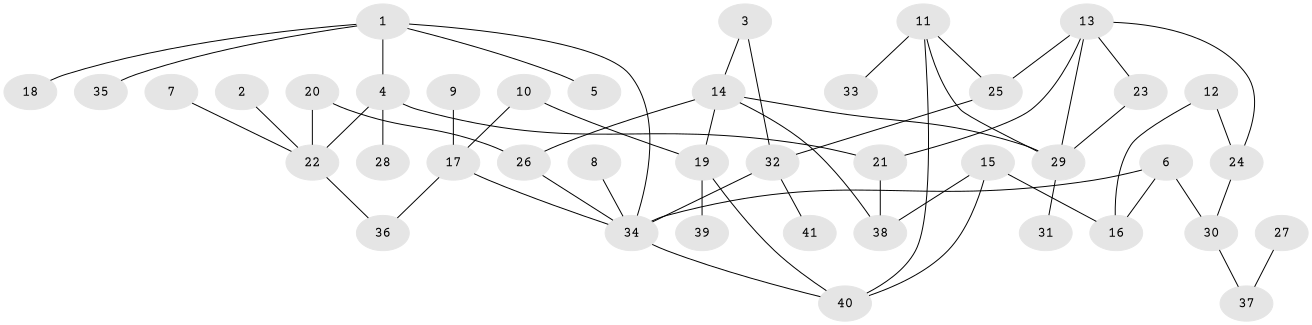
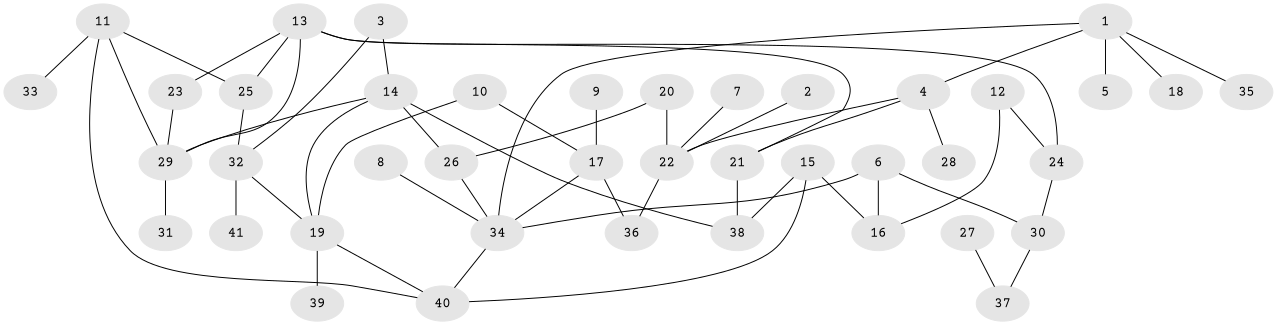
(710, 194) -> (277, 198)
